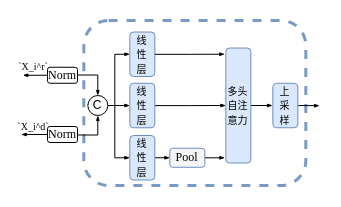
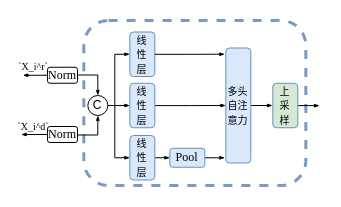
(285, 106) -> (285, 106)
(187, 158) -> (187, 158)
